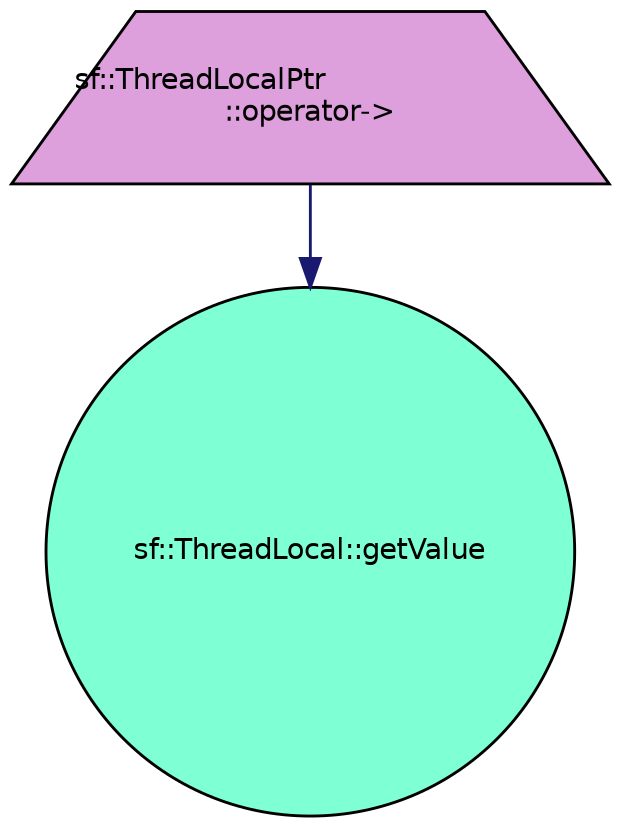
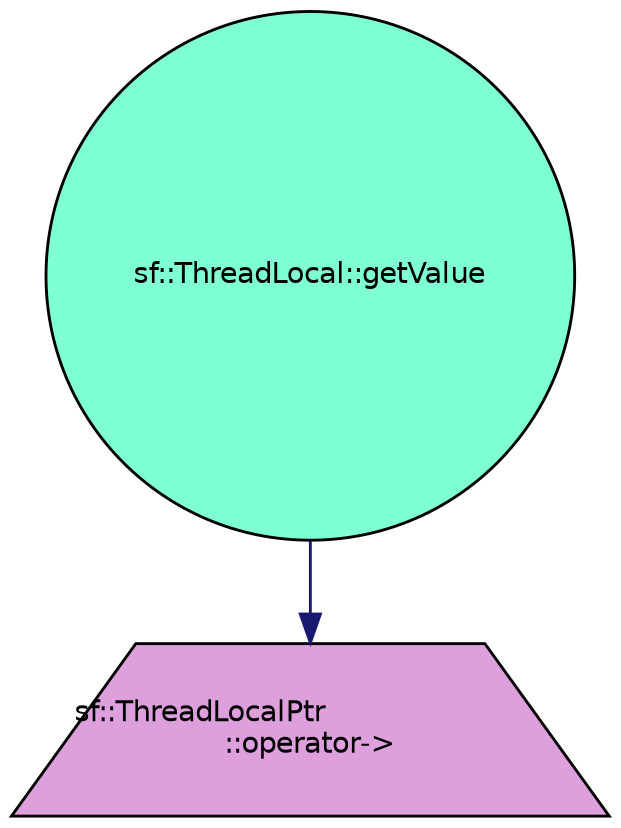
(310, 222) -> (310, 577)
